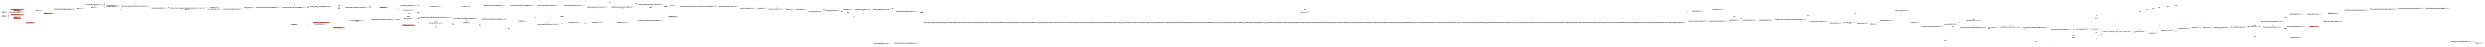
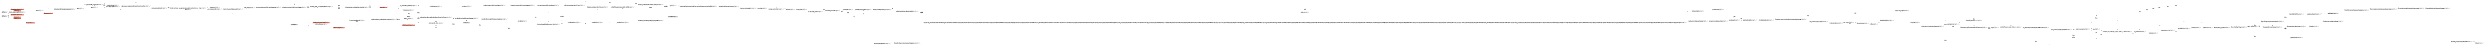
(2314, 27) -> (2314, 27)
